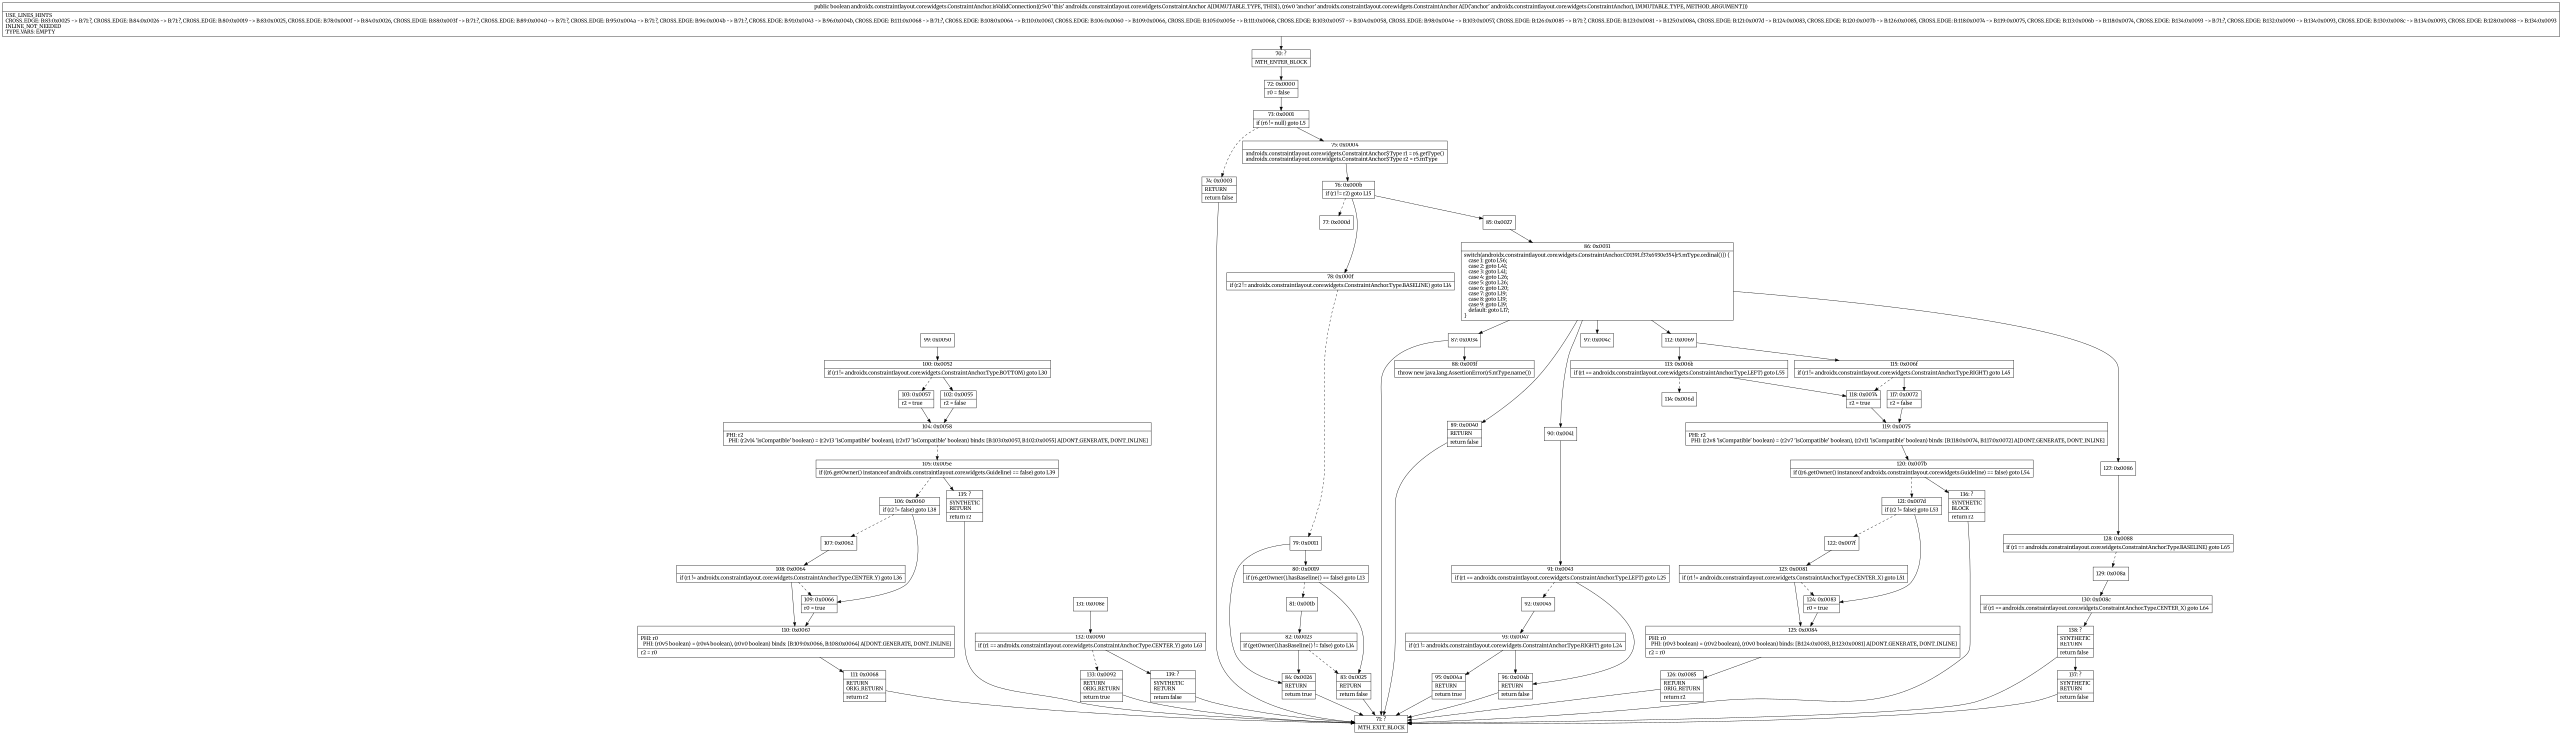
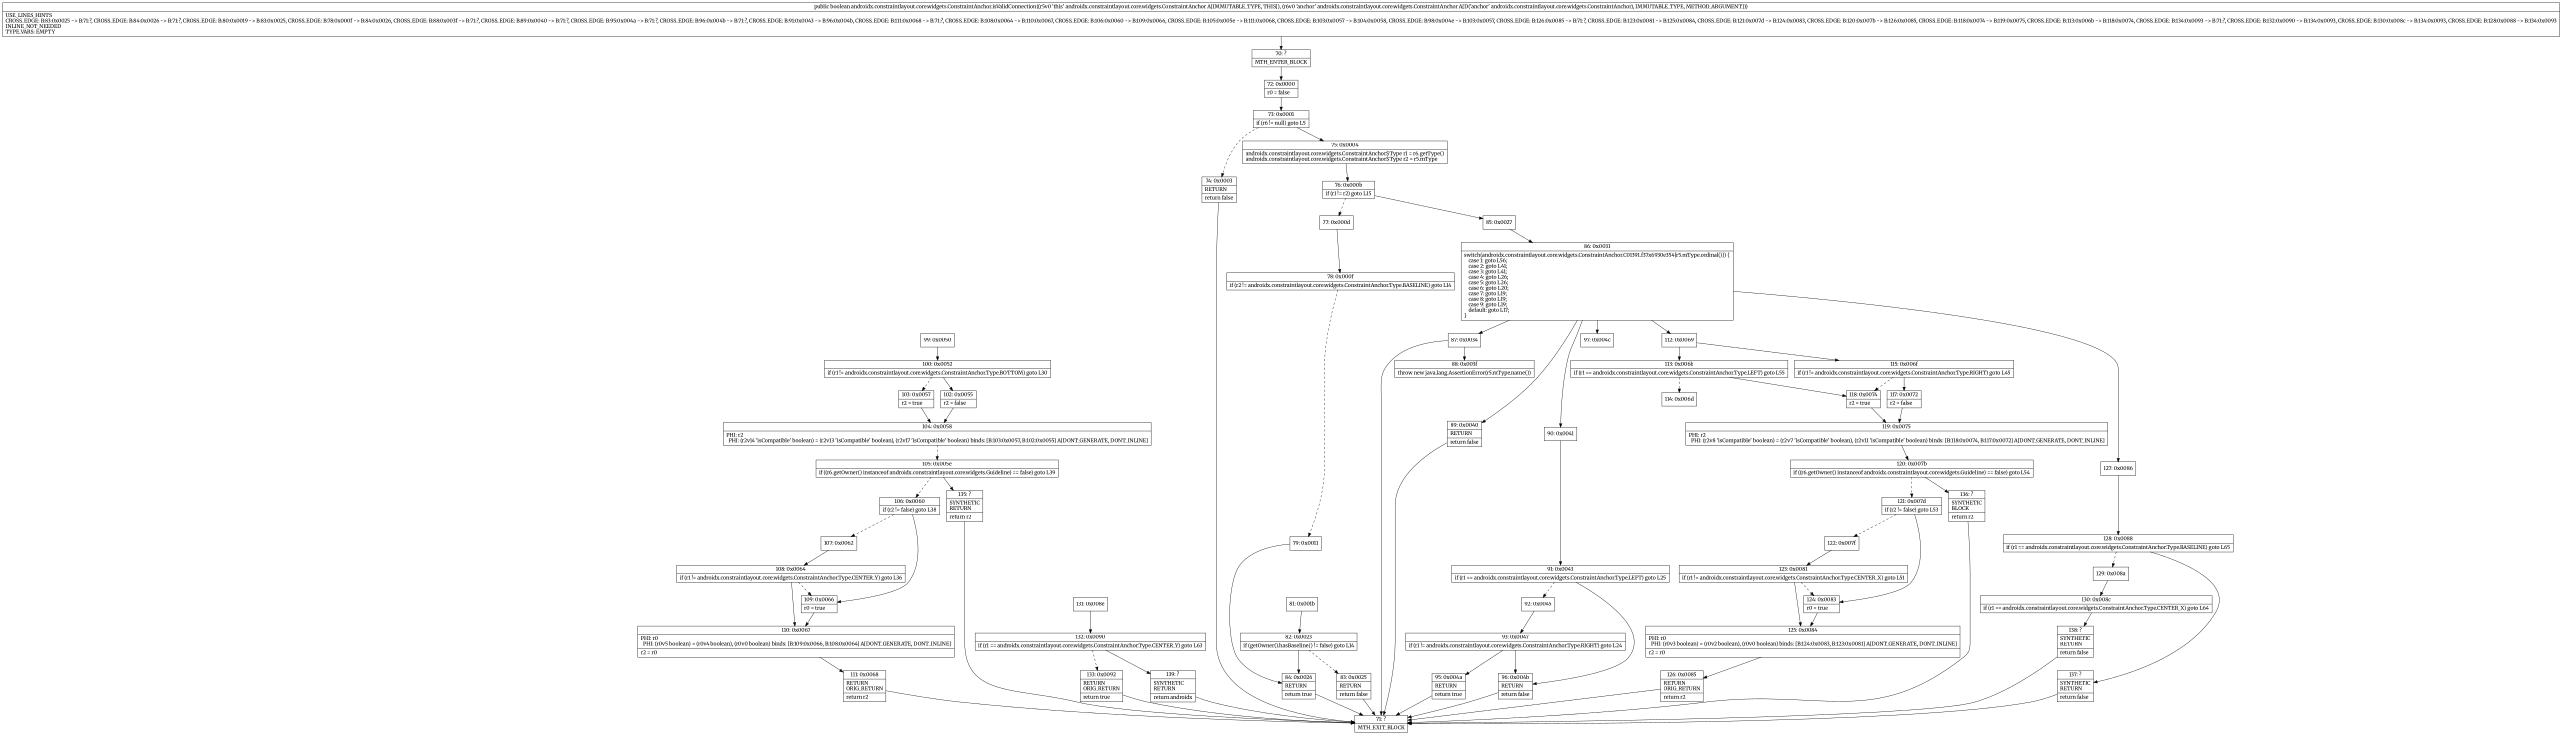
(1357, 234) -> (1338, 249)
(1306, 574) -> none
(2075, 662) -> (2204, 628)
(1168, 697) -> (1173, 697)
